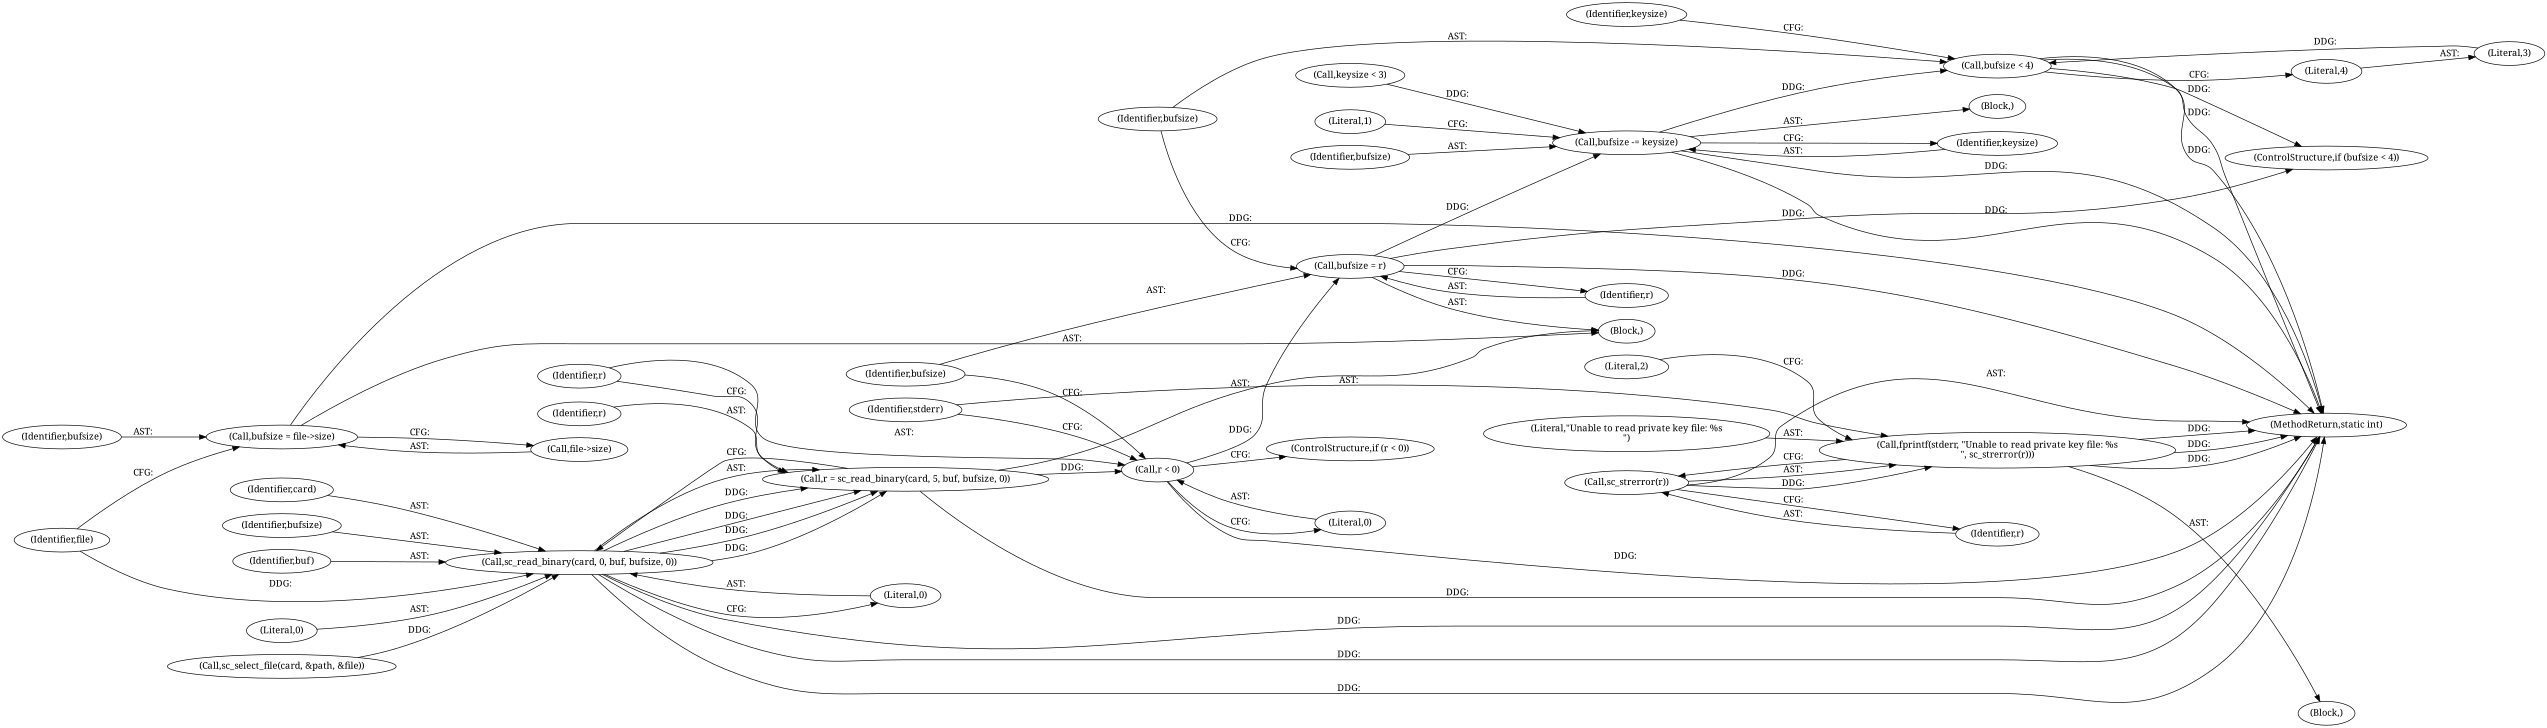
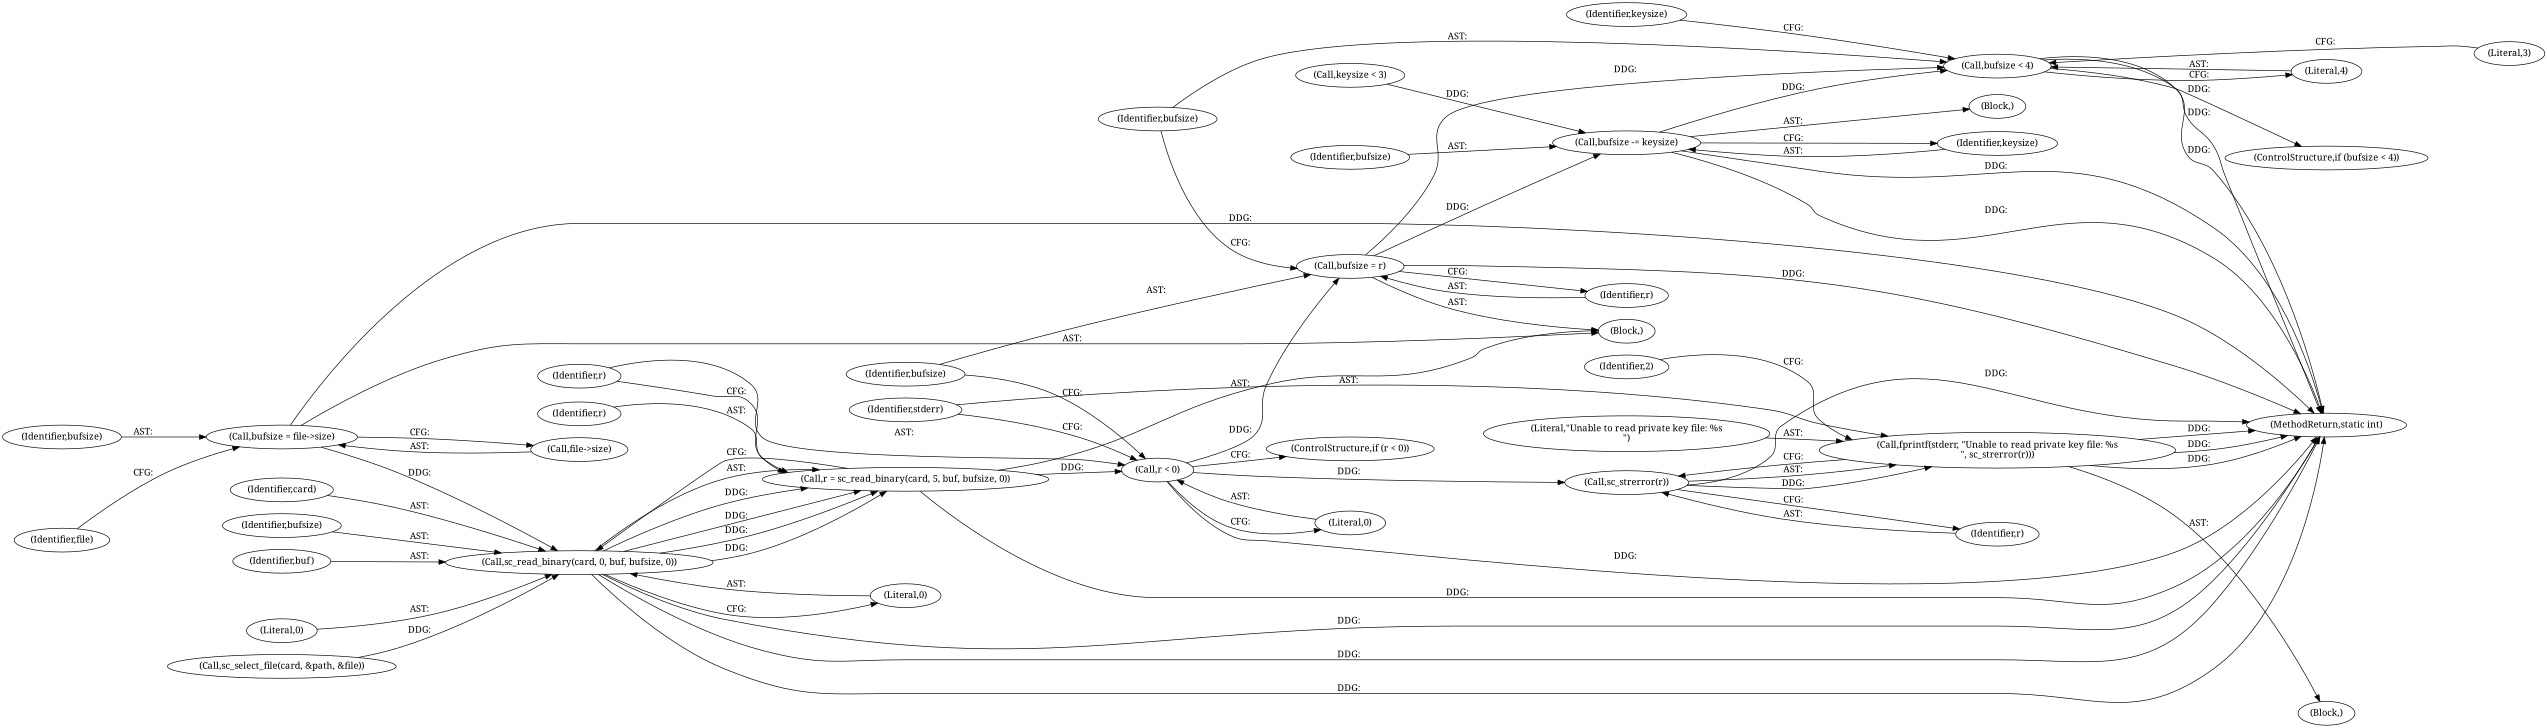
(2327, 42) -> (2327, 42)
(2415, 63) -> (2175, 69)
(1350, 122) -> none
(1839, 216) -> (1606, 86)
(1627, 367) -> (1627, 367)
(1997, 374) -> (1997, 374)
none -> (1375, 480)
(300, 601) -> (439, 491)
